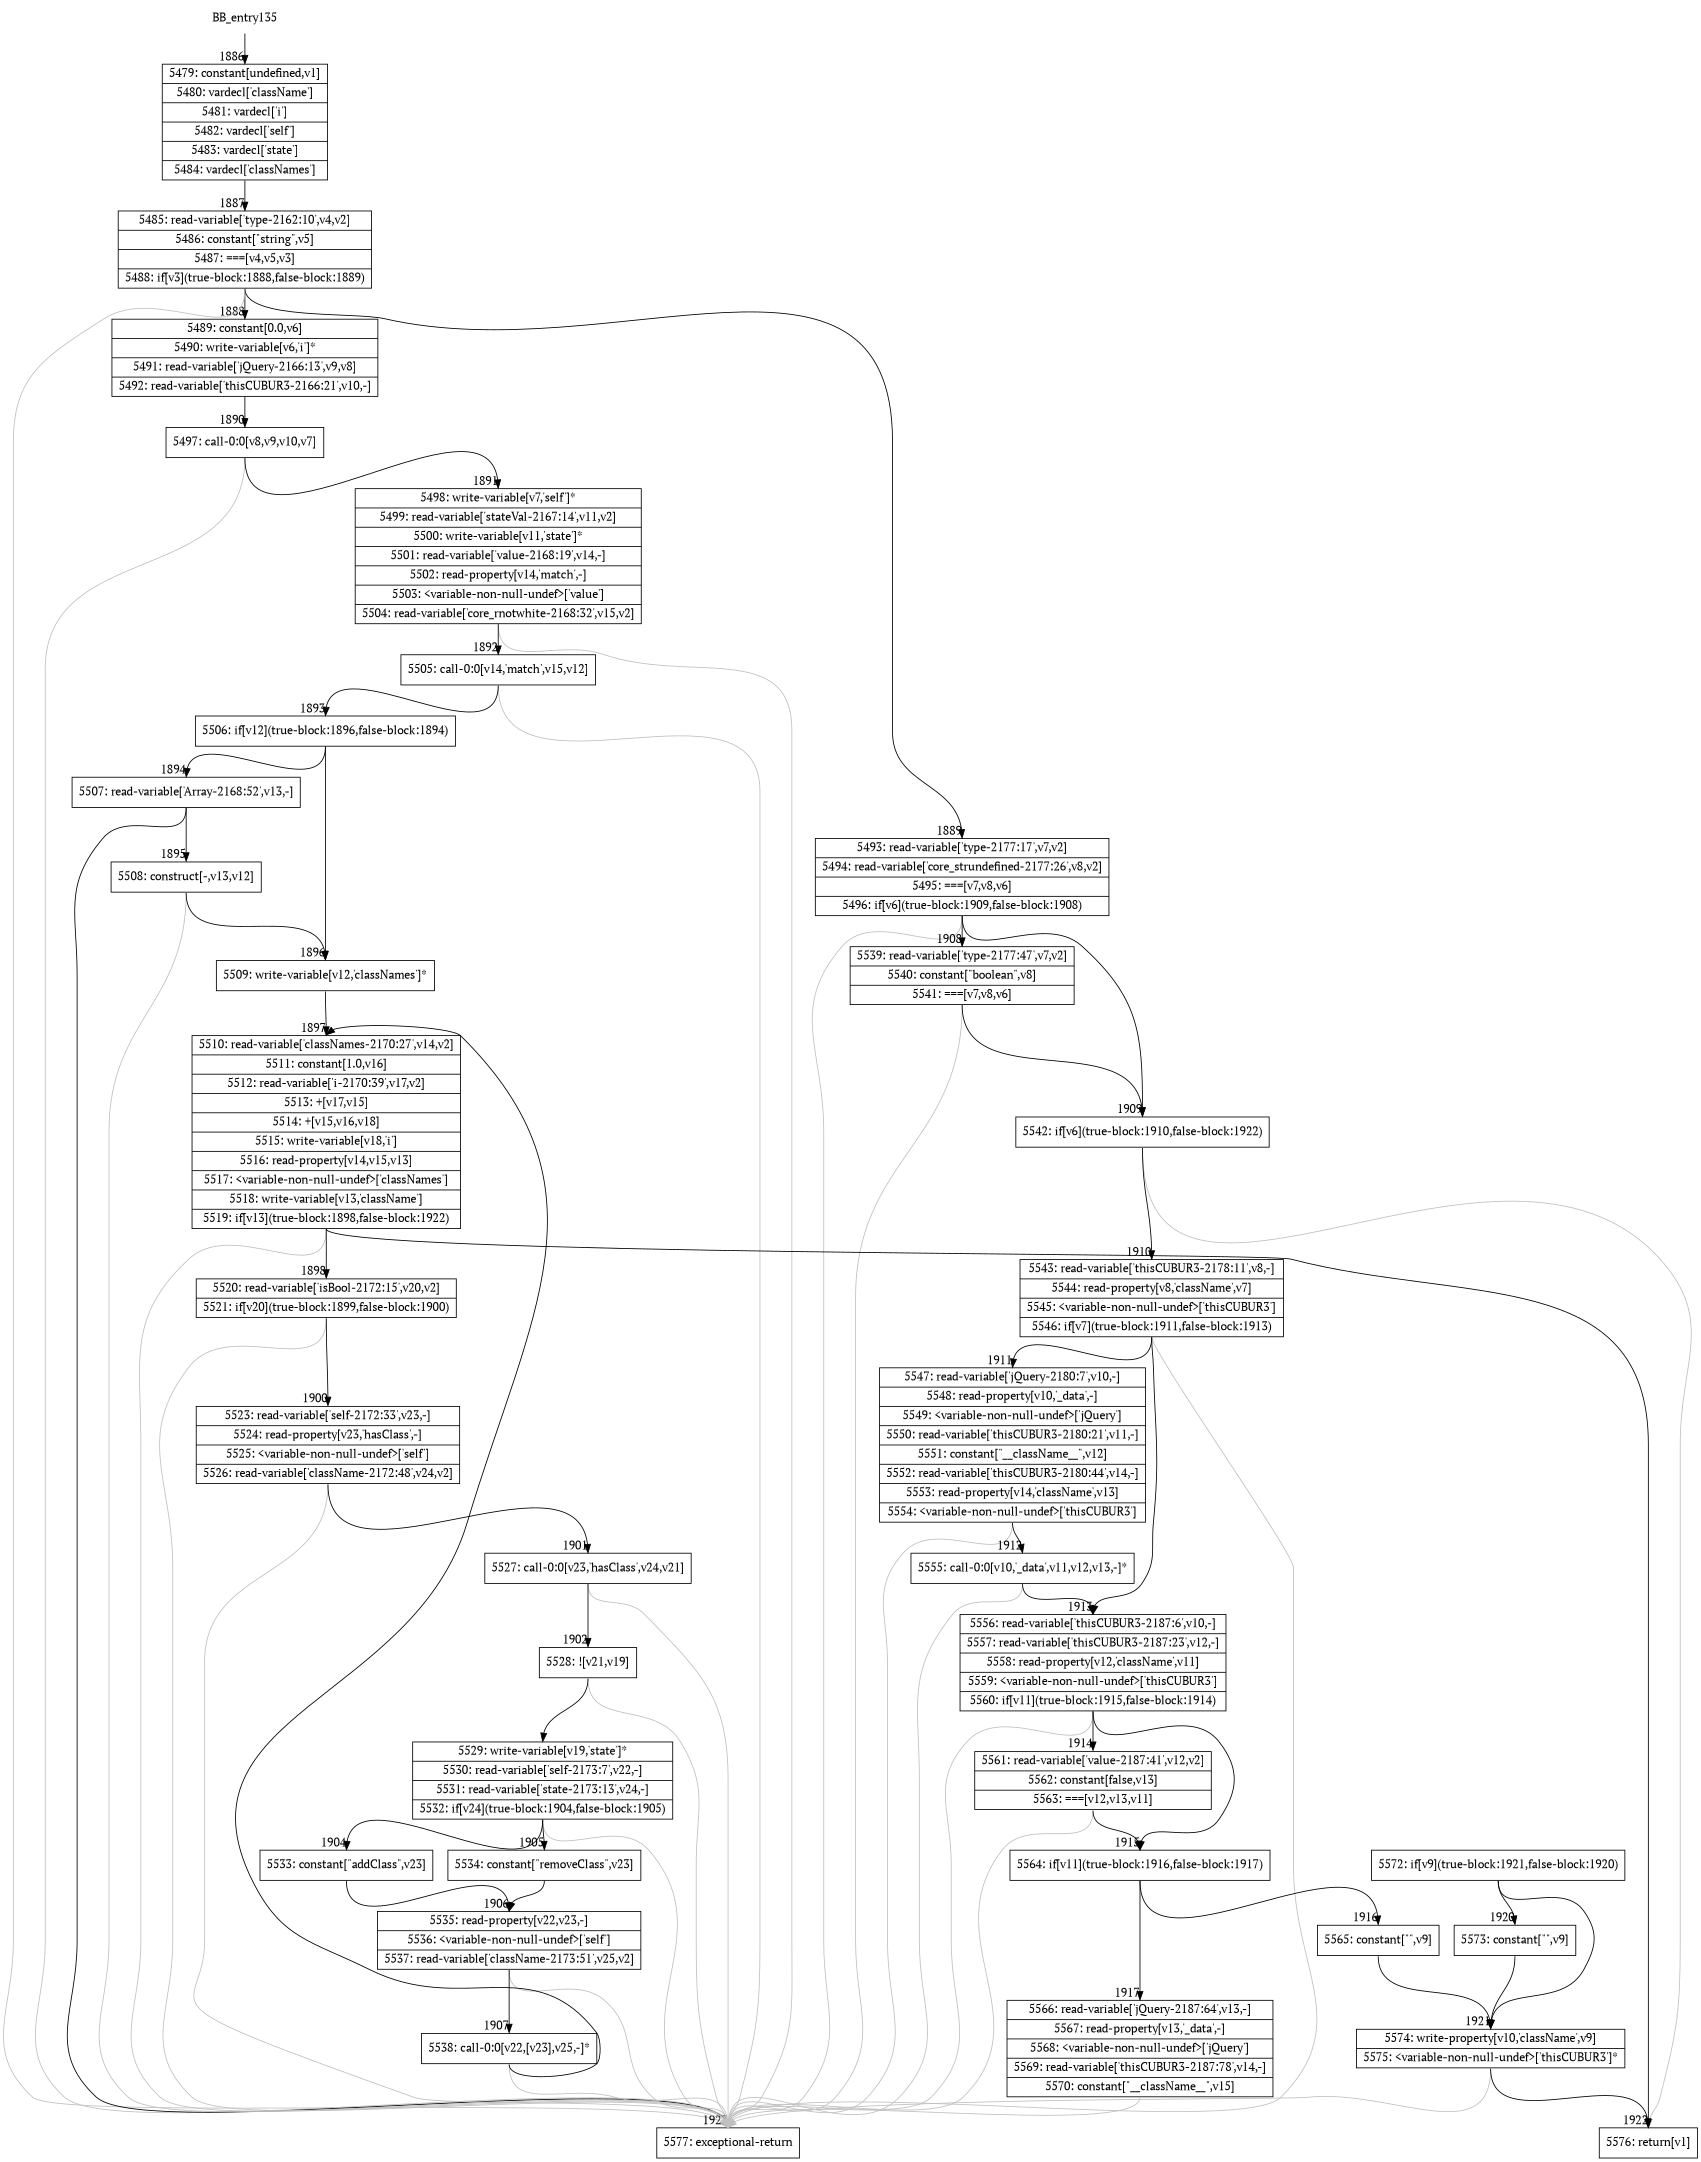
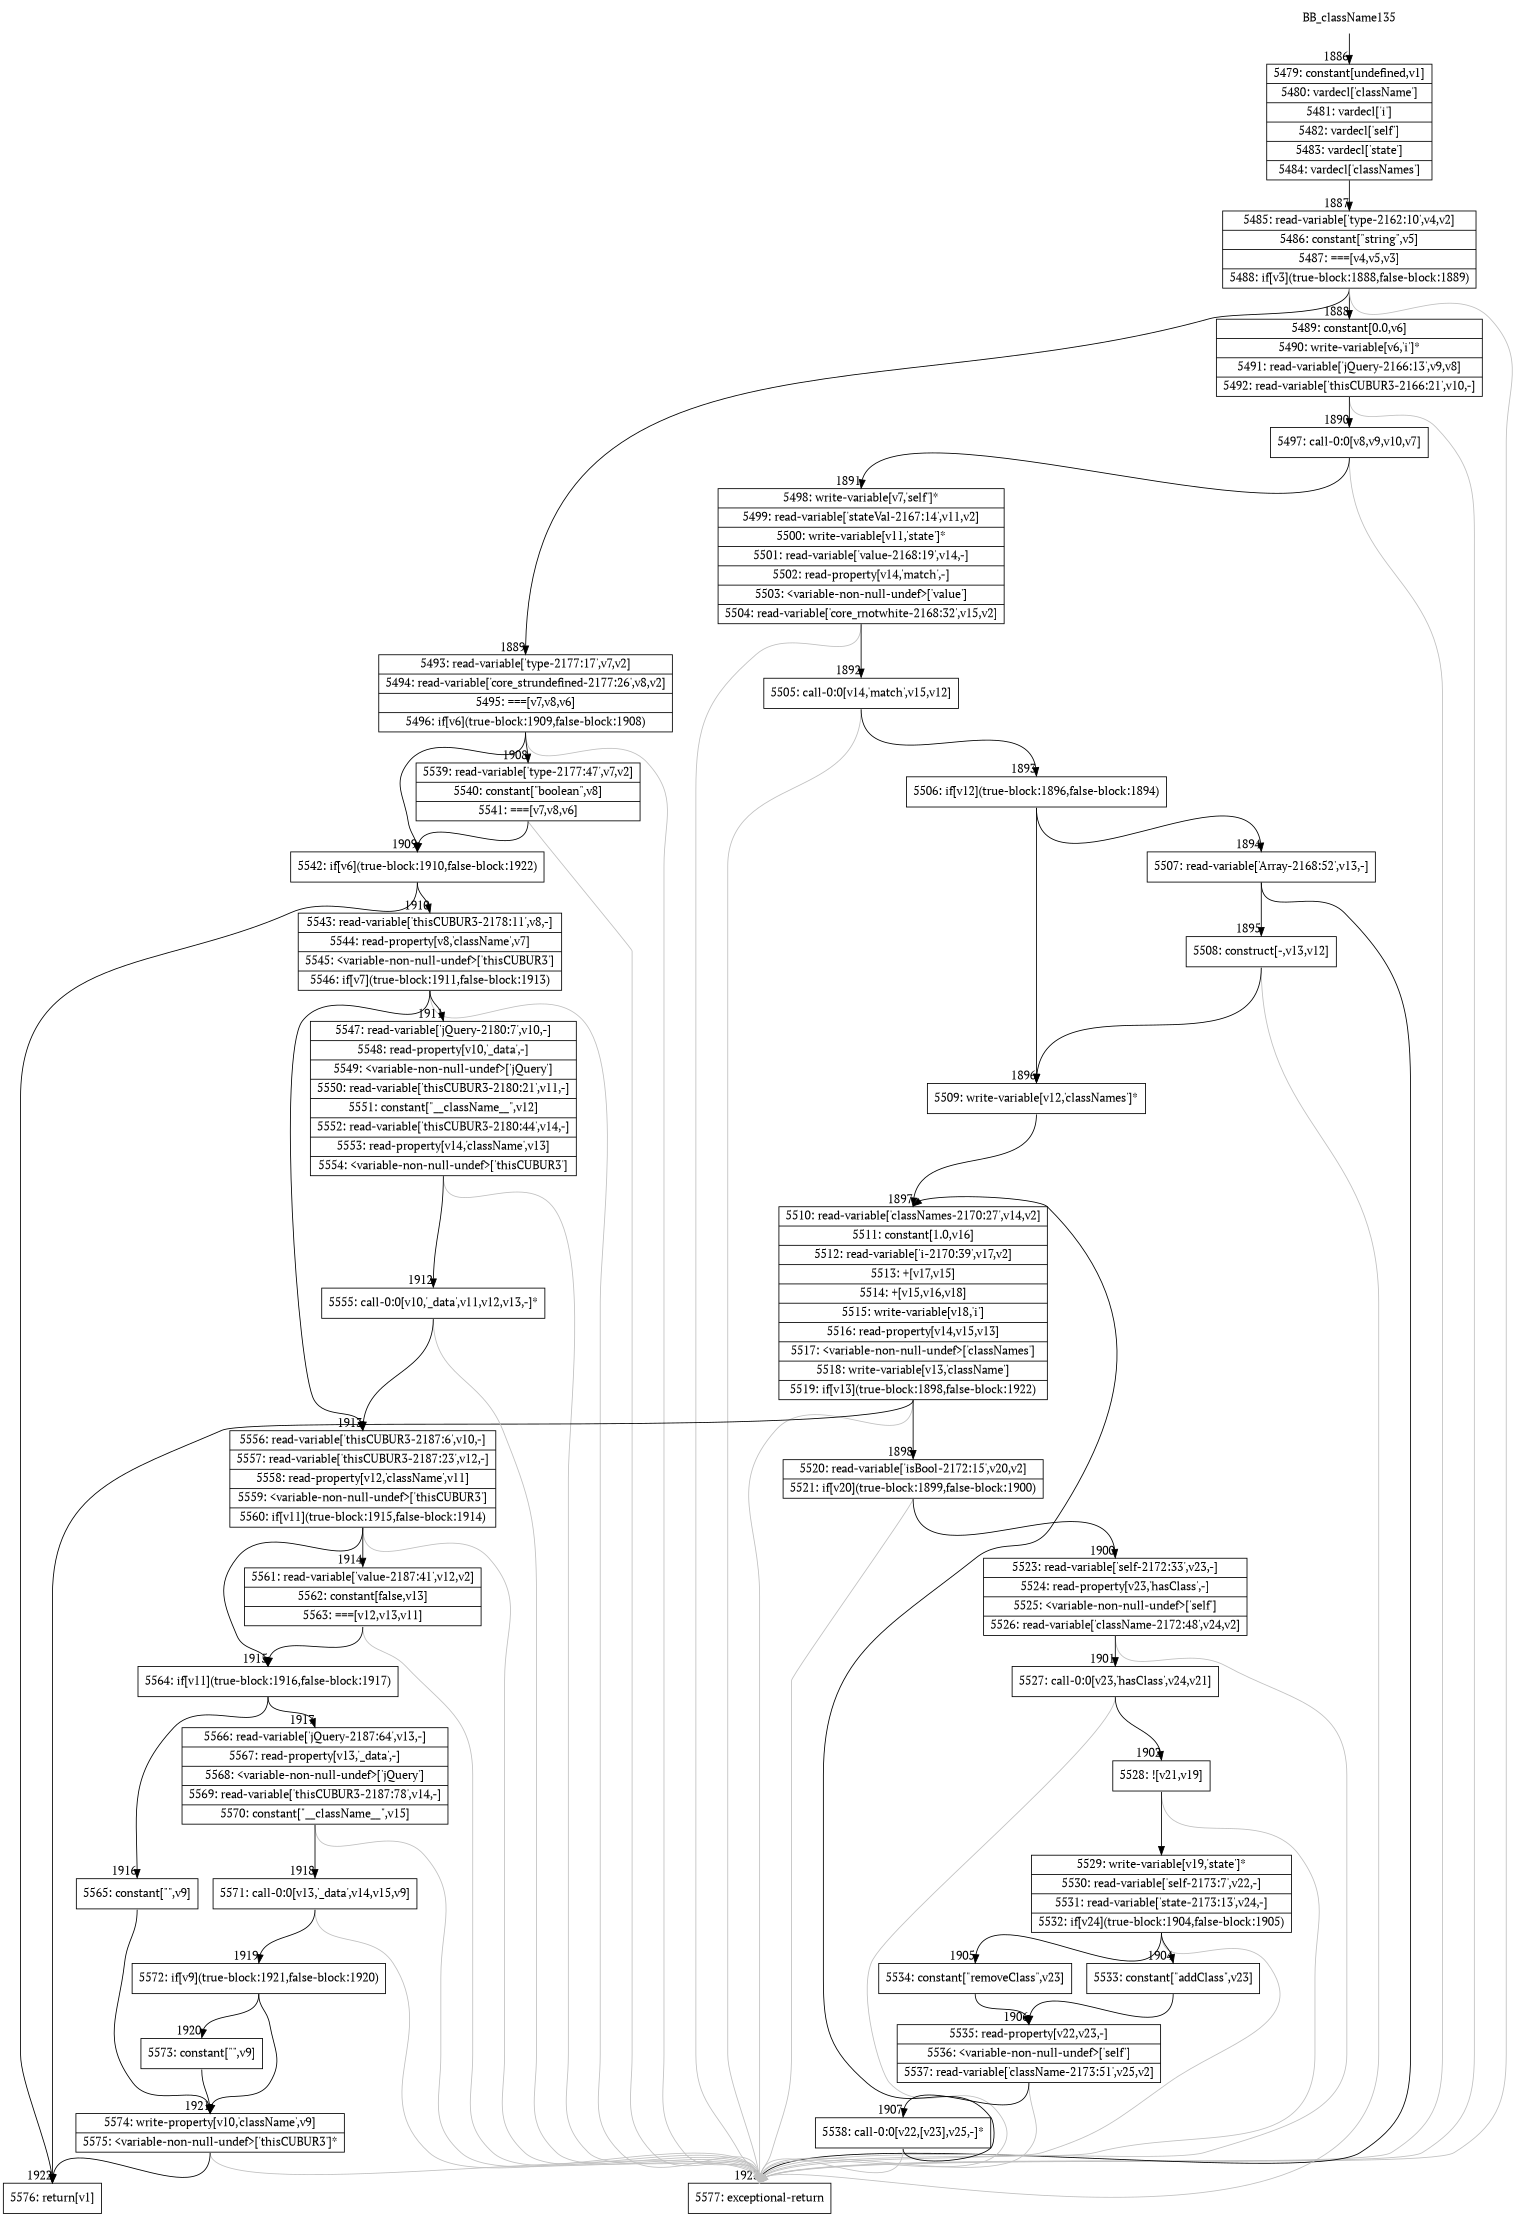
(245, 18) -> (1349, 18)
(1685, 1390) -> (21, 1387)
none -> (1474, 1573)
none -> (315, 1894)
